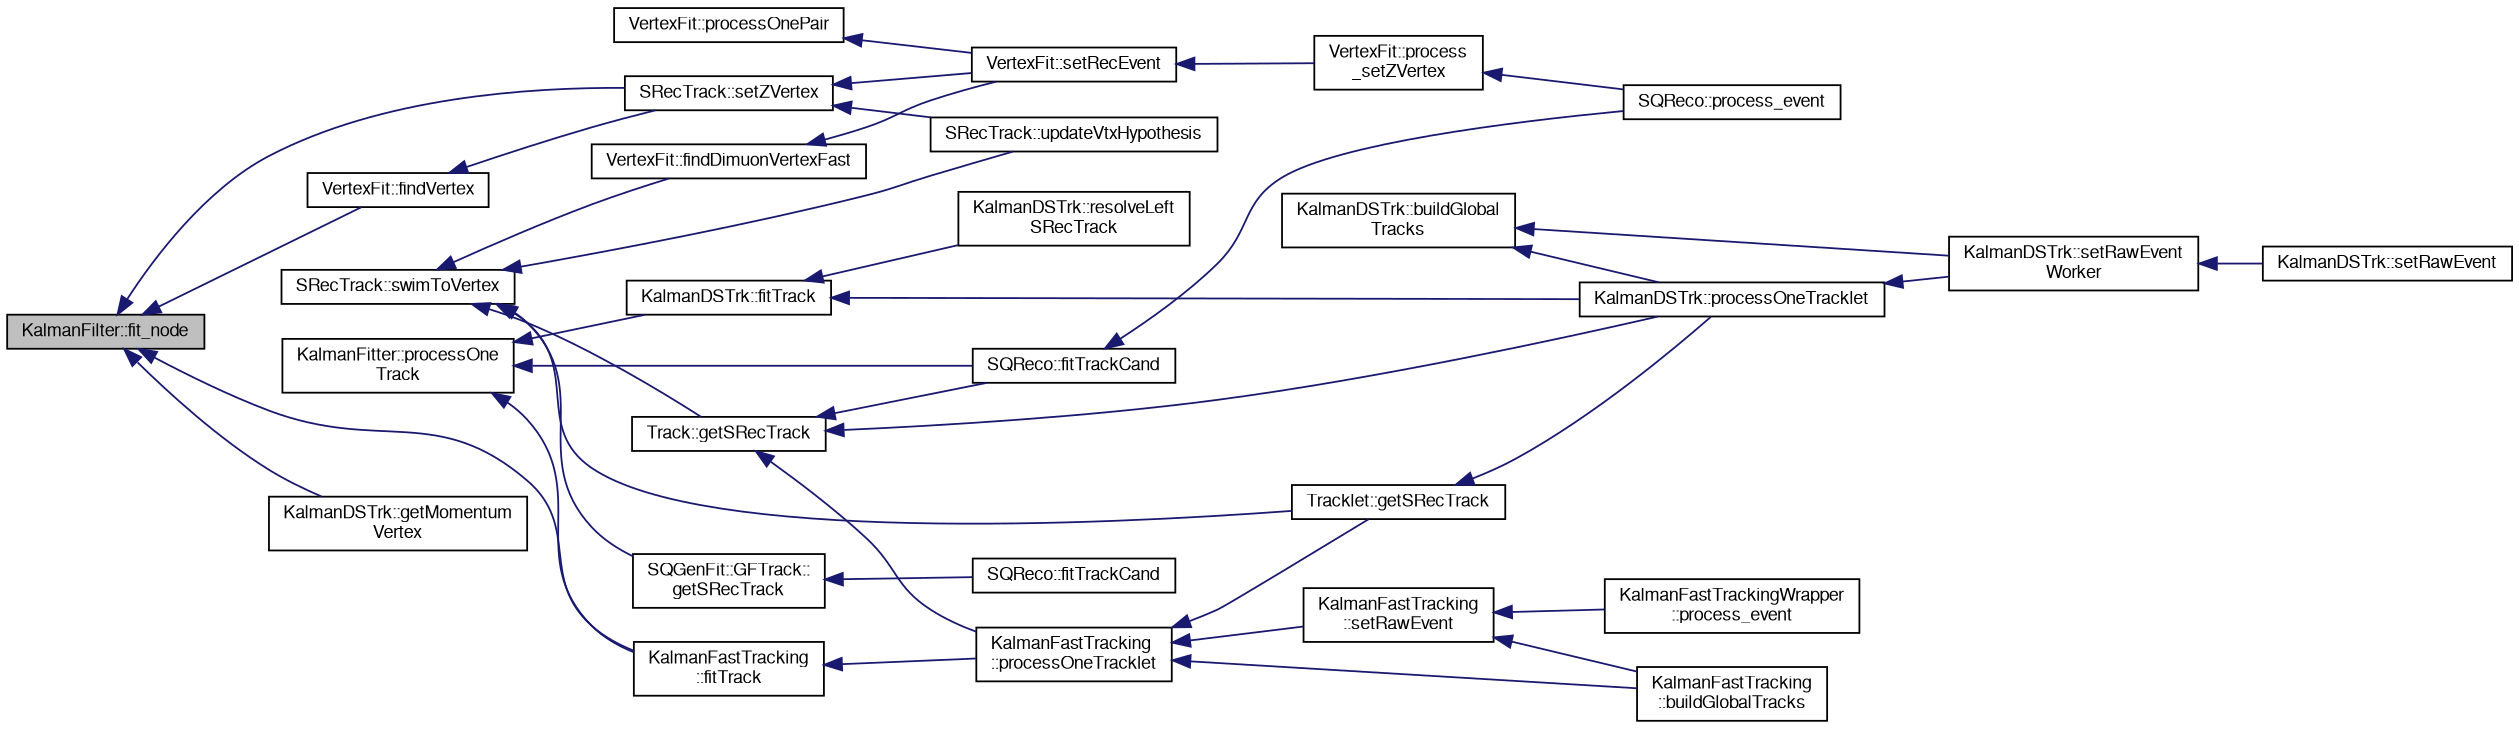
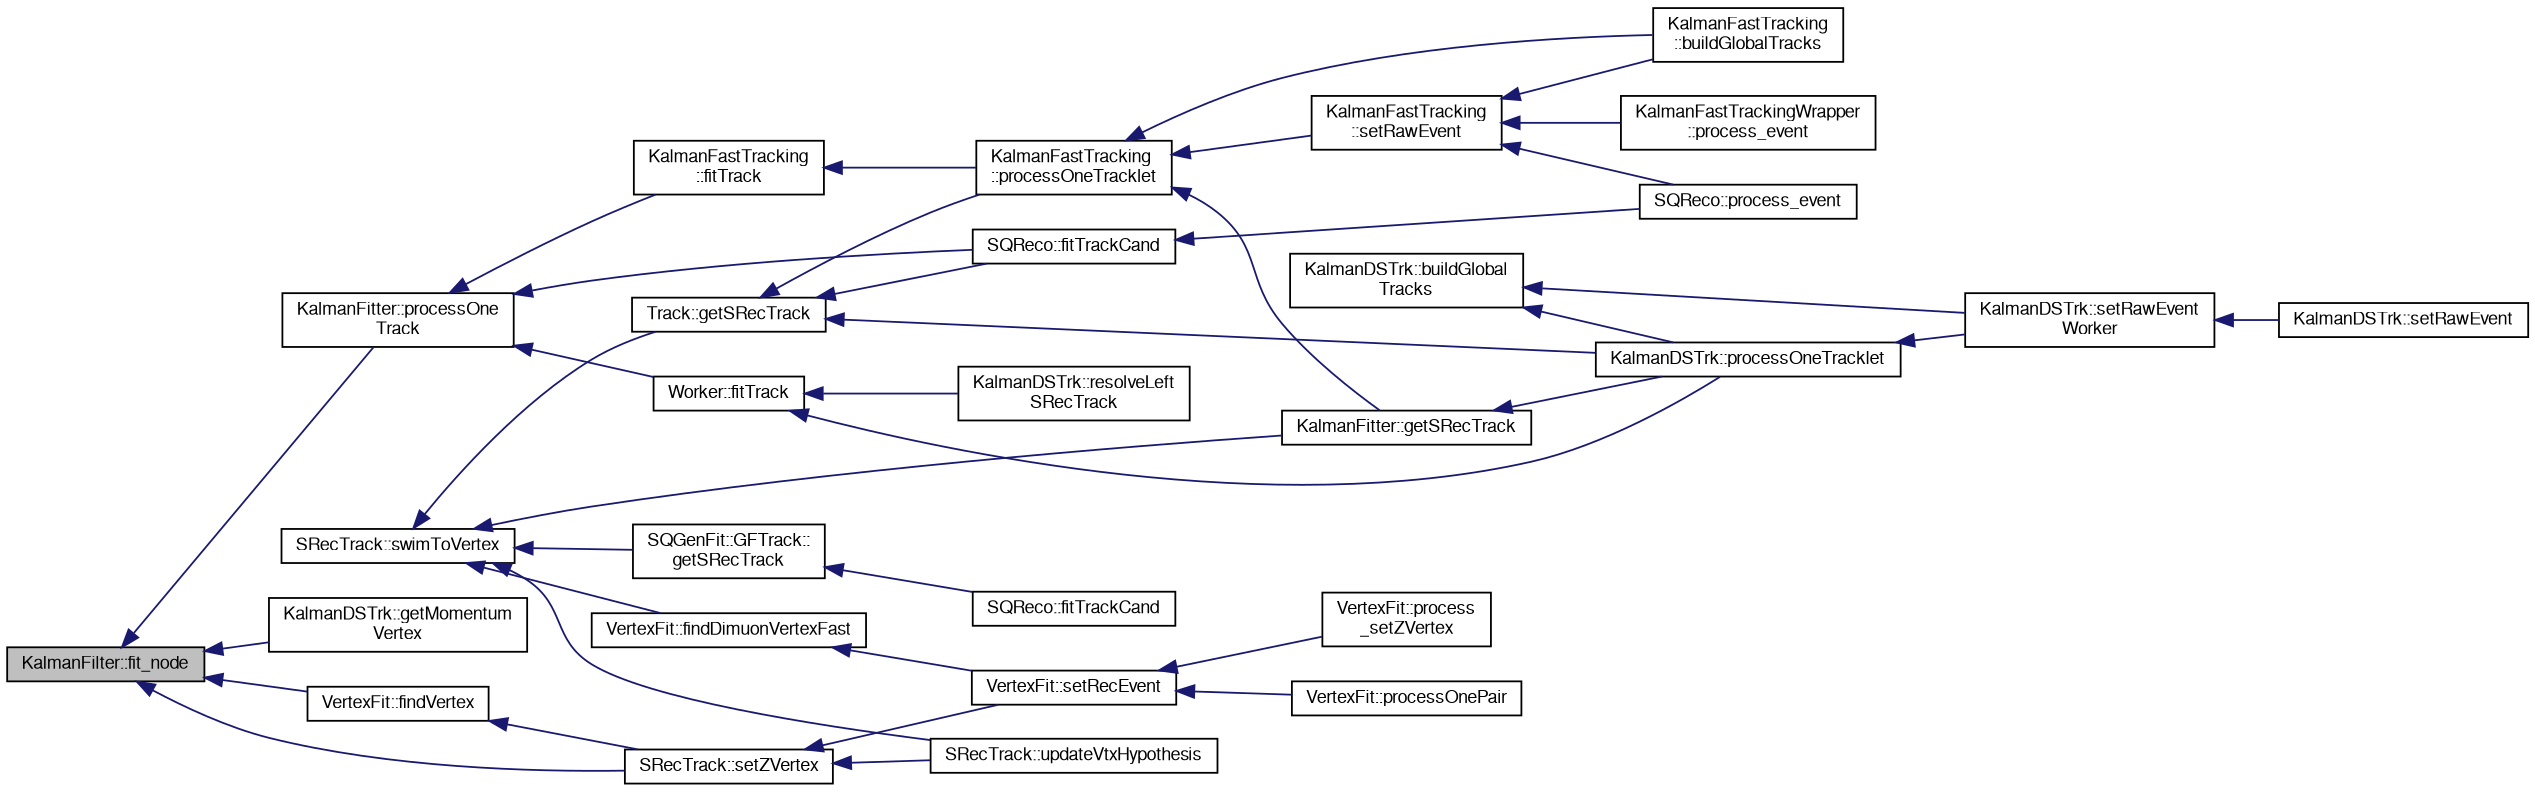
(917, 47) -> (1243, 693)
(1562, 82) -> (1596, 167)
(729, 298) -> (729, 394)
(445, 438) -> (254, 490)
(1399, 502) -> (1407, 428)
